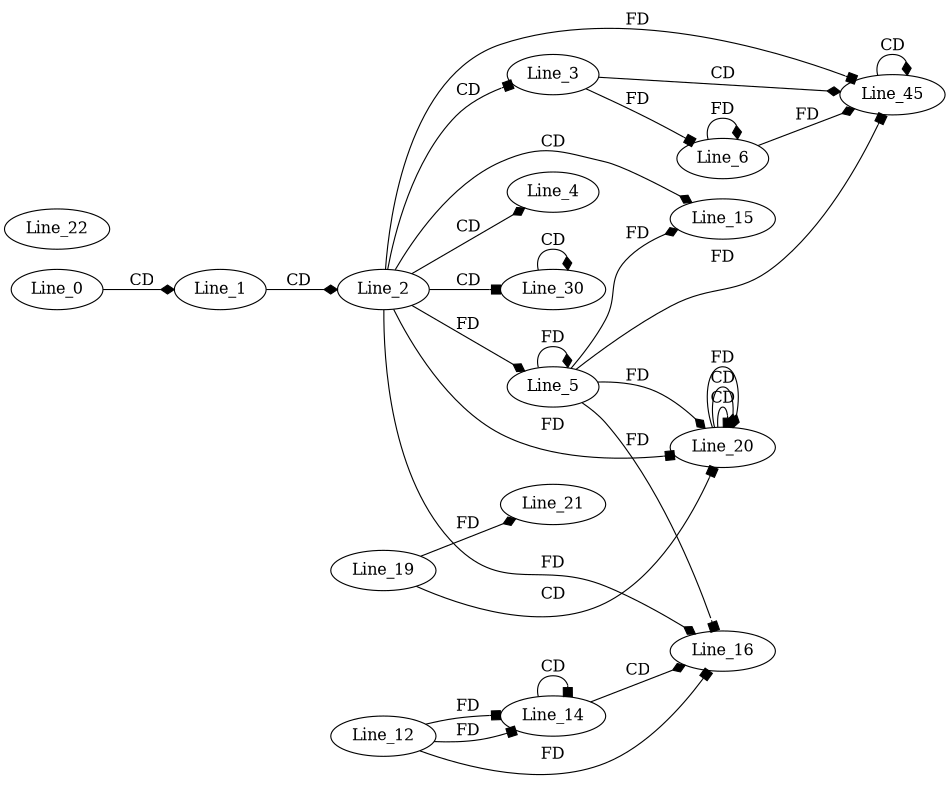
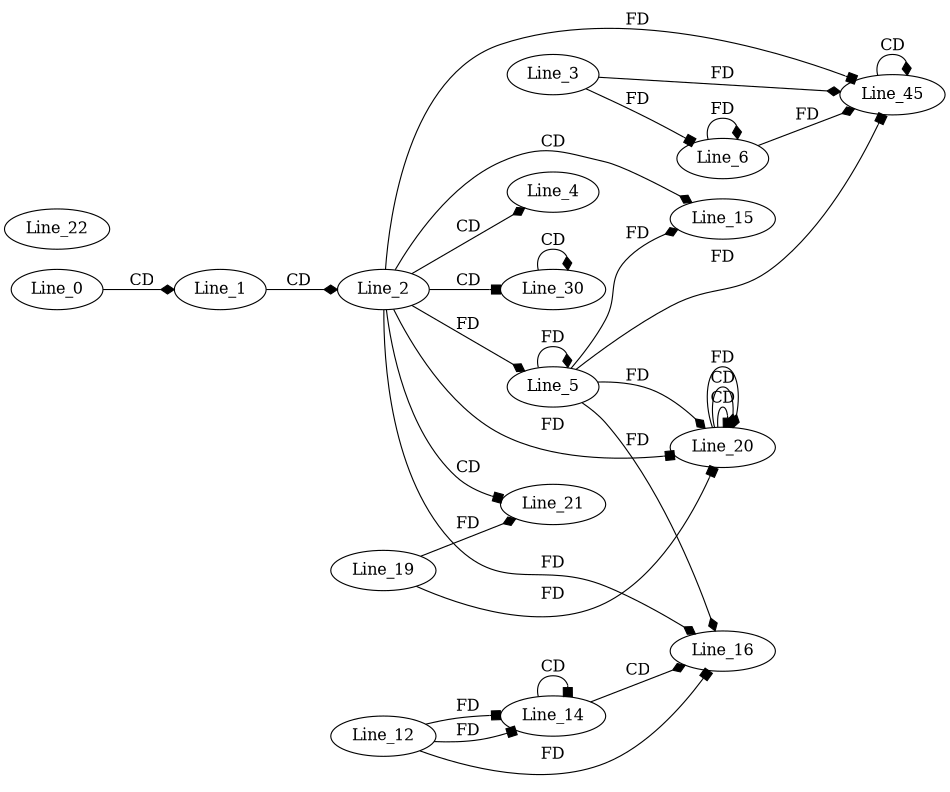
(723, 74) -> (723, 74)
(423, 164) -> (415, 418)
(659, 502) -> (659, 502)
(553, 595) -> (553, 595)
